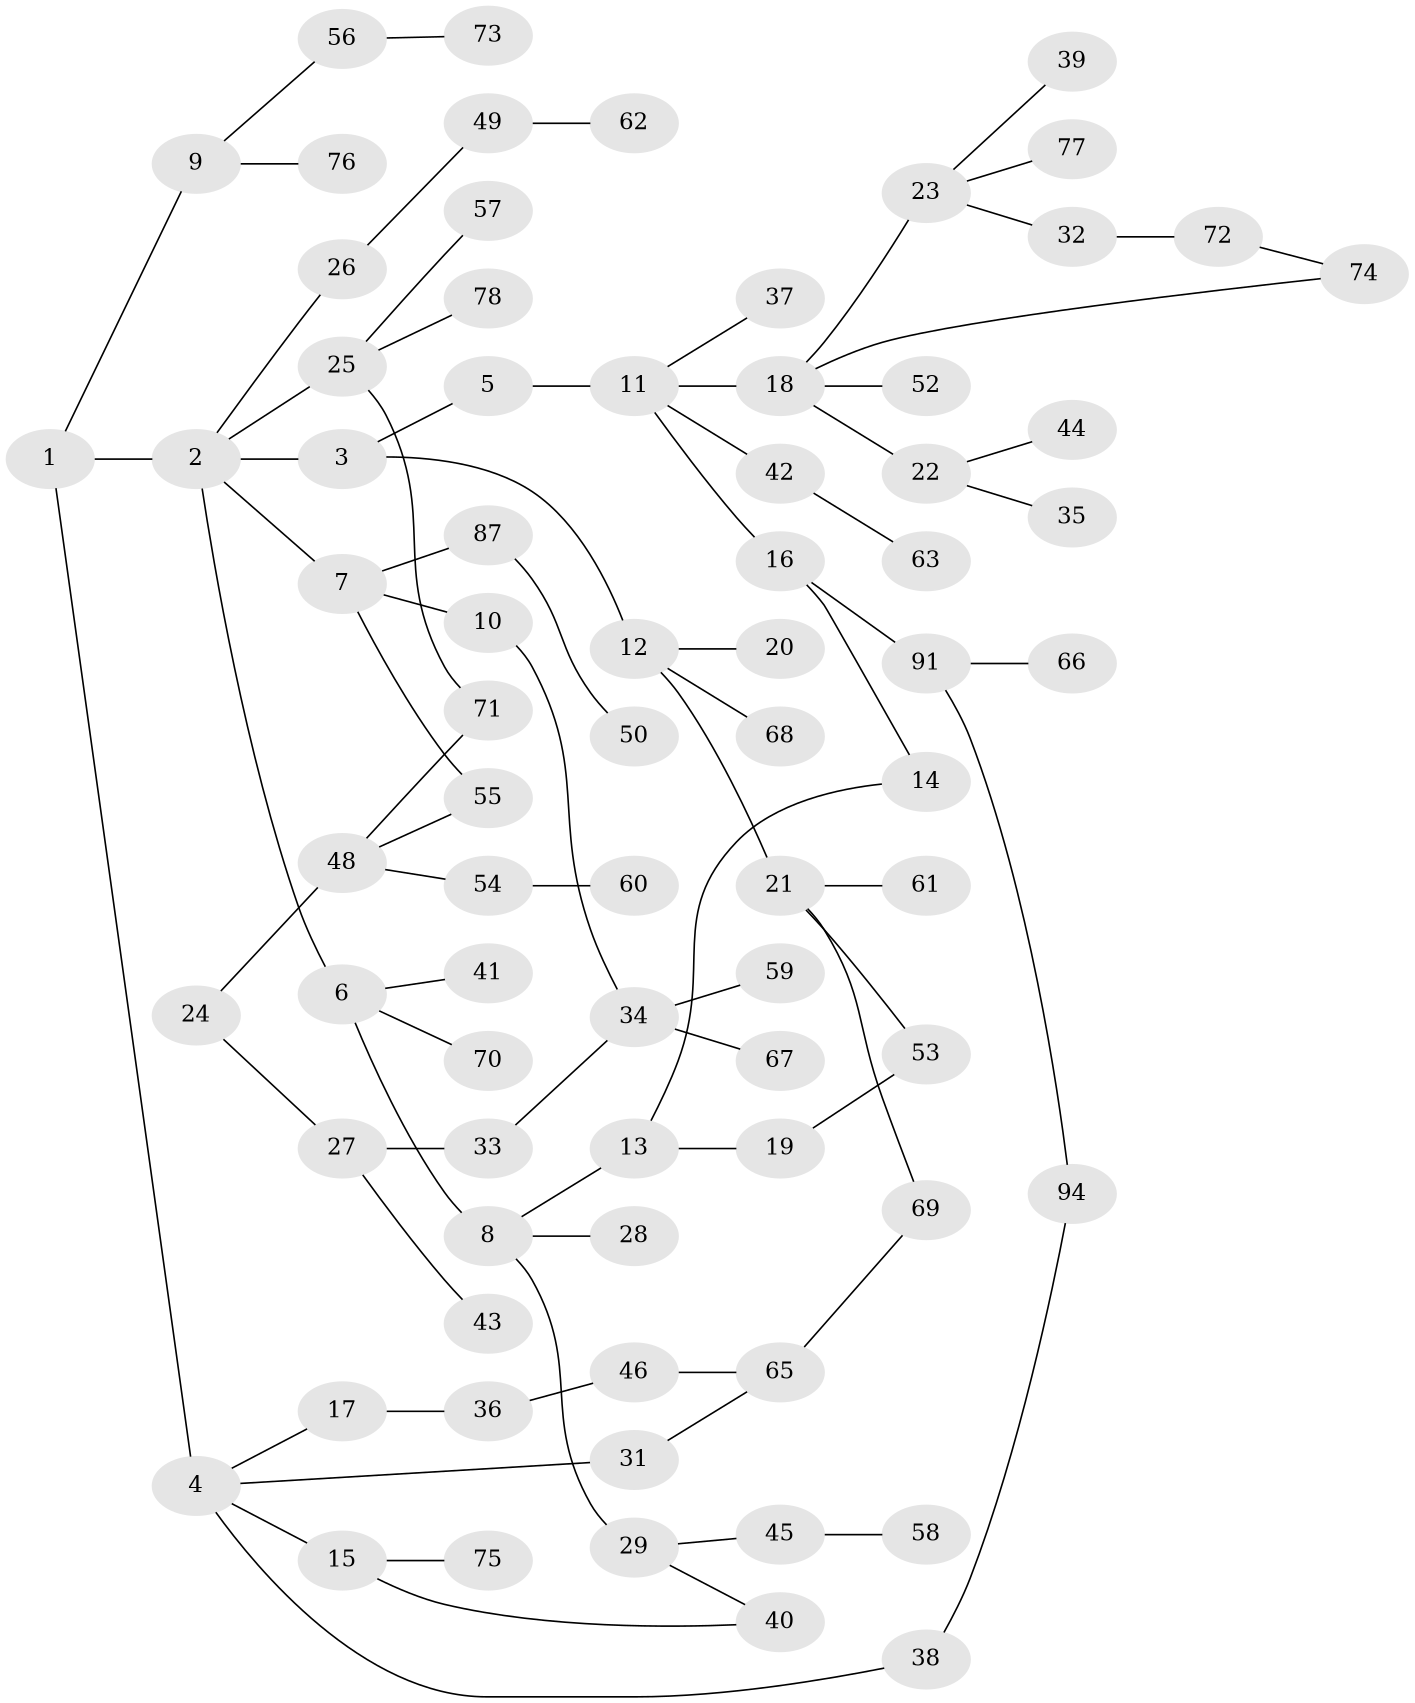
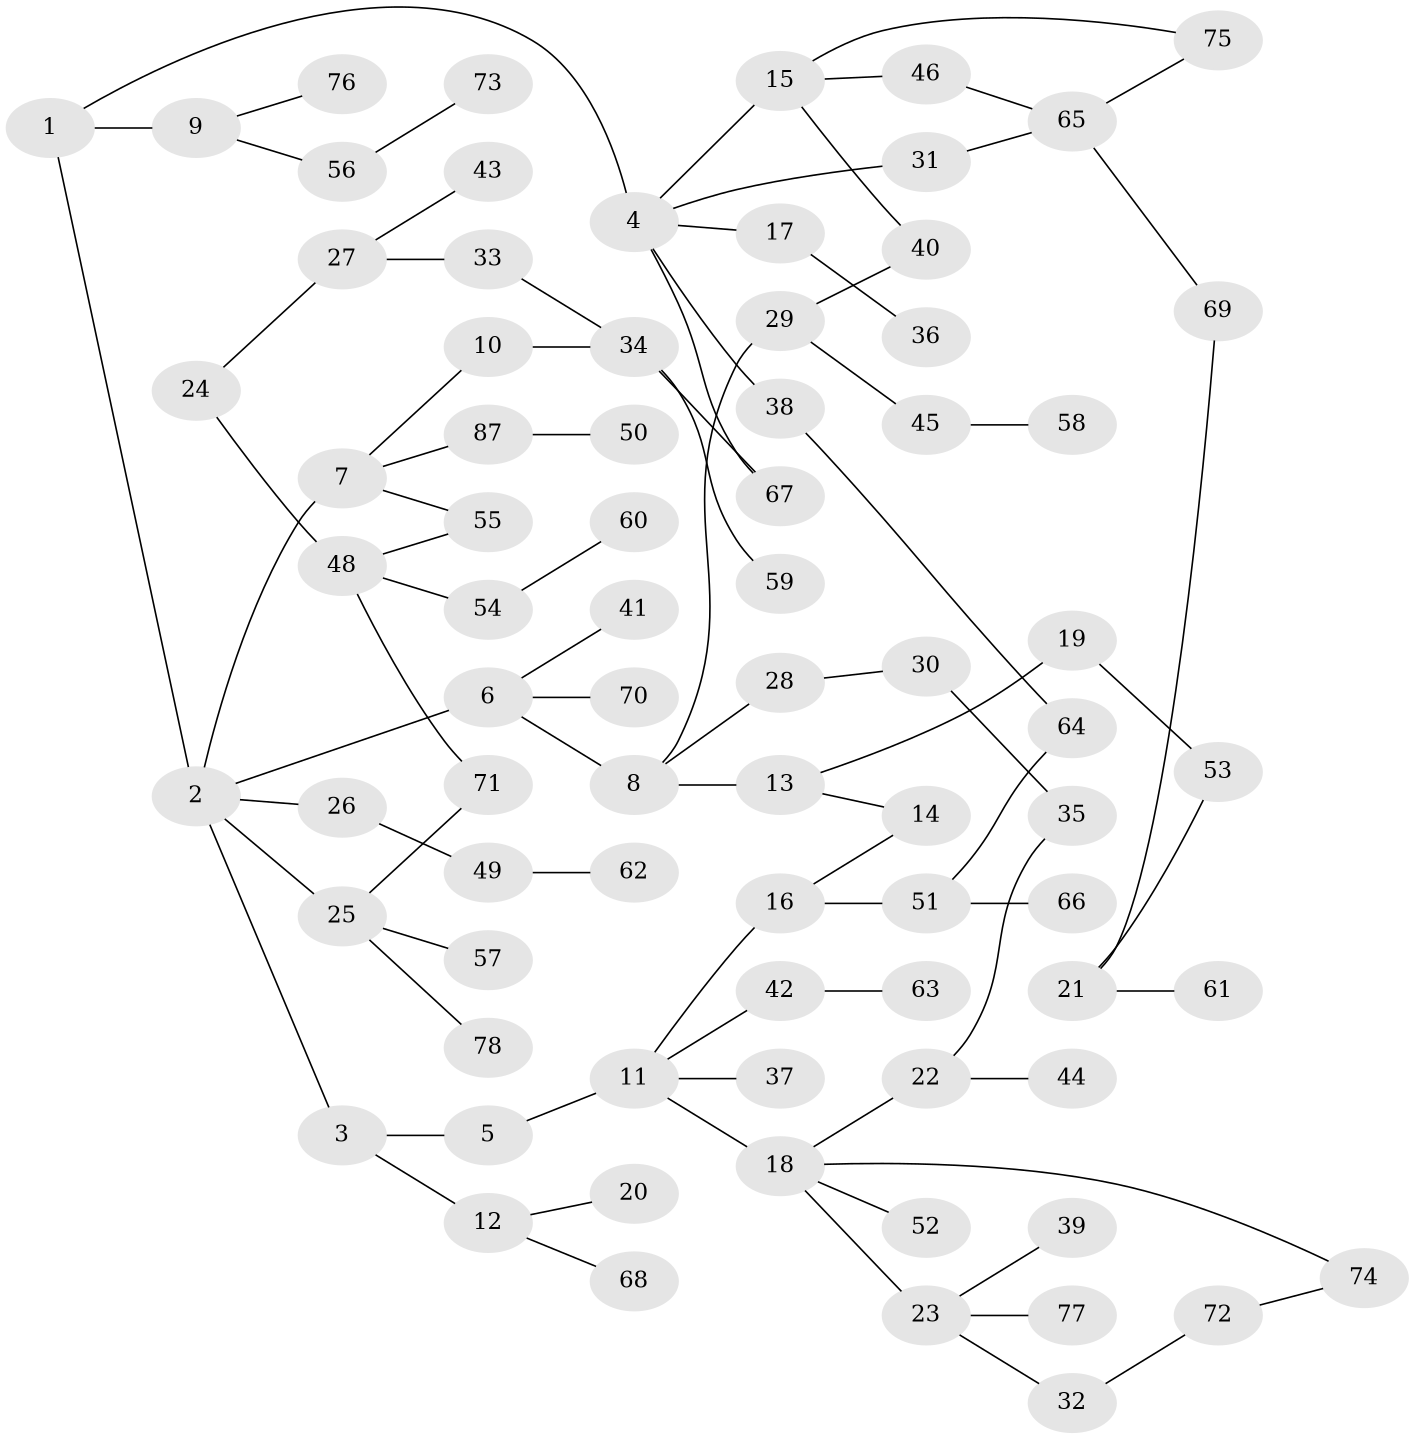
none -> (1145, 81)
none -> (699, 363)
(926, 663) -> (926, 903)
none -> (926, 667)
(720, 761) -> none
(1072, 1194) -> (1072, 728)
(571, 1389) -> (854, 78)
